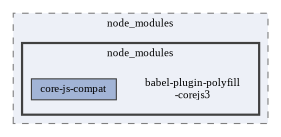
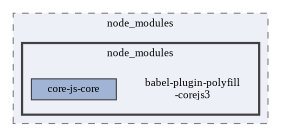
(74, 89) -> (74, 89)
